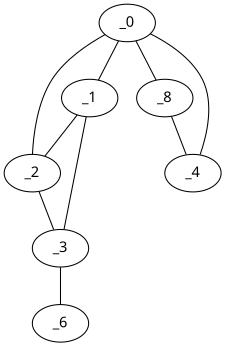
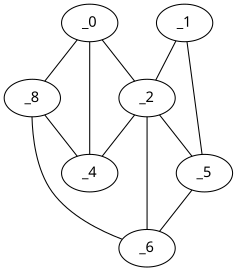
(108, 61) -> none
none -> (118, 136)
none -> (147, 173)
none -> (54, 195)
(60, 248) -> (204, 173)
